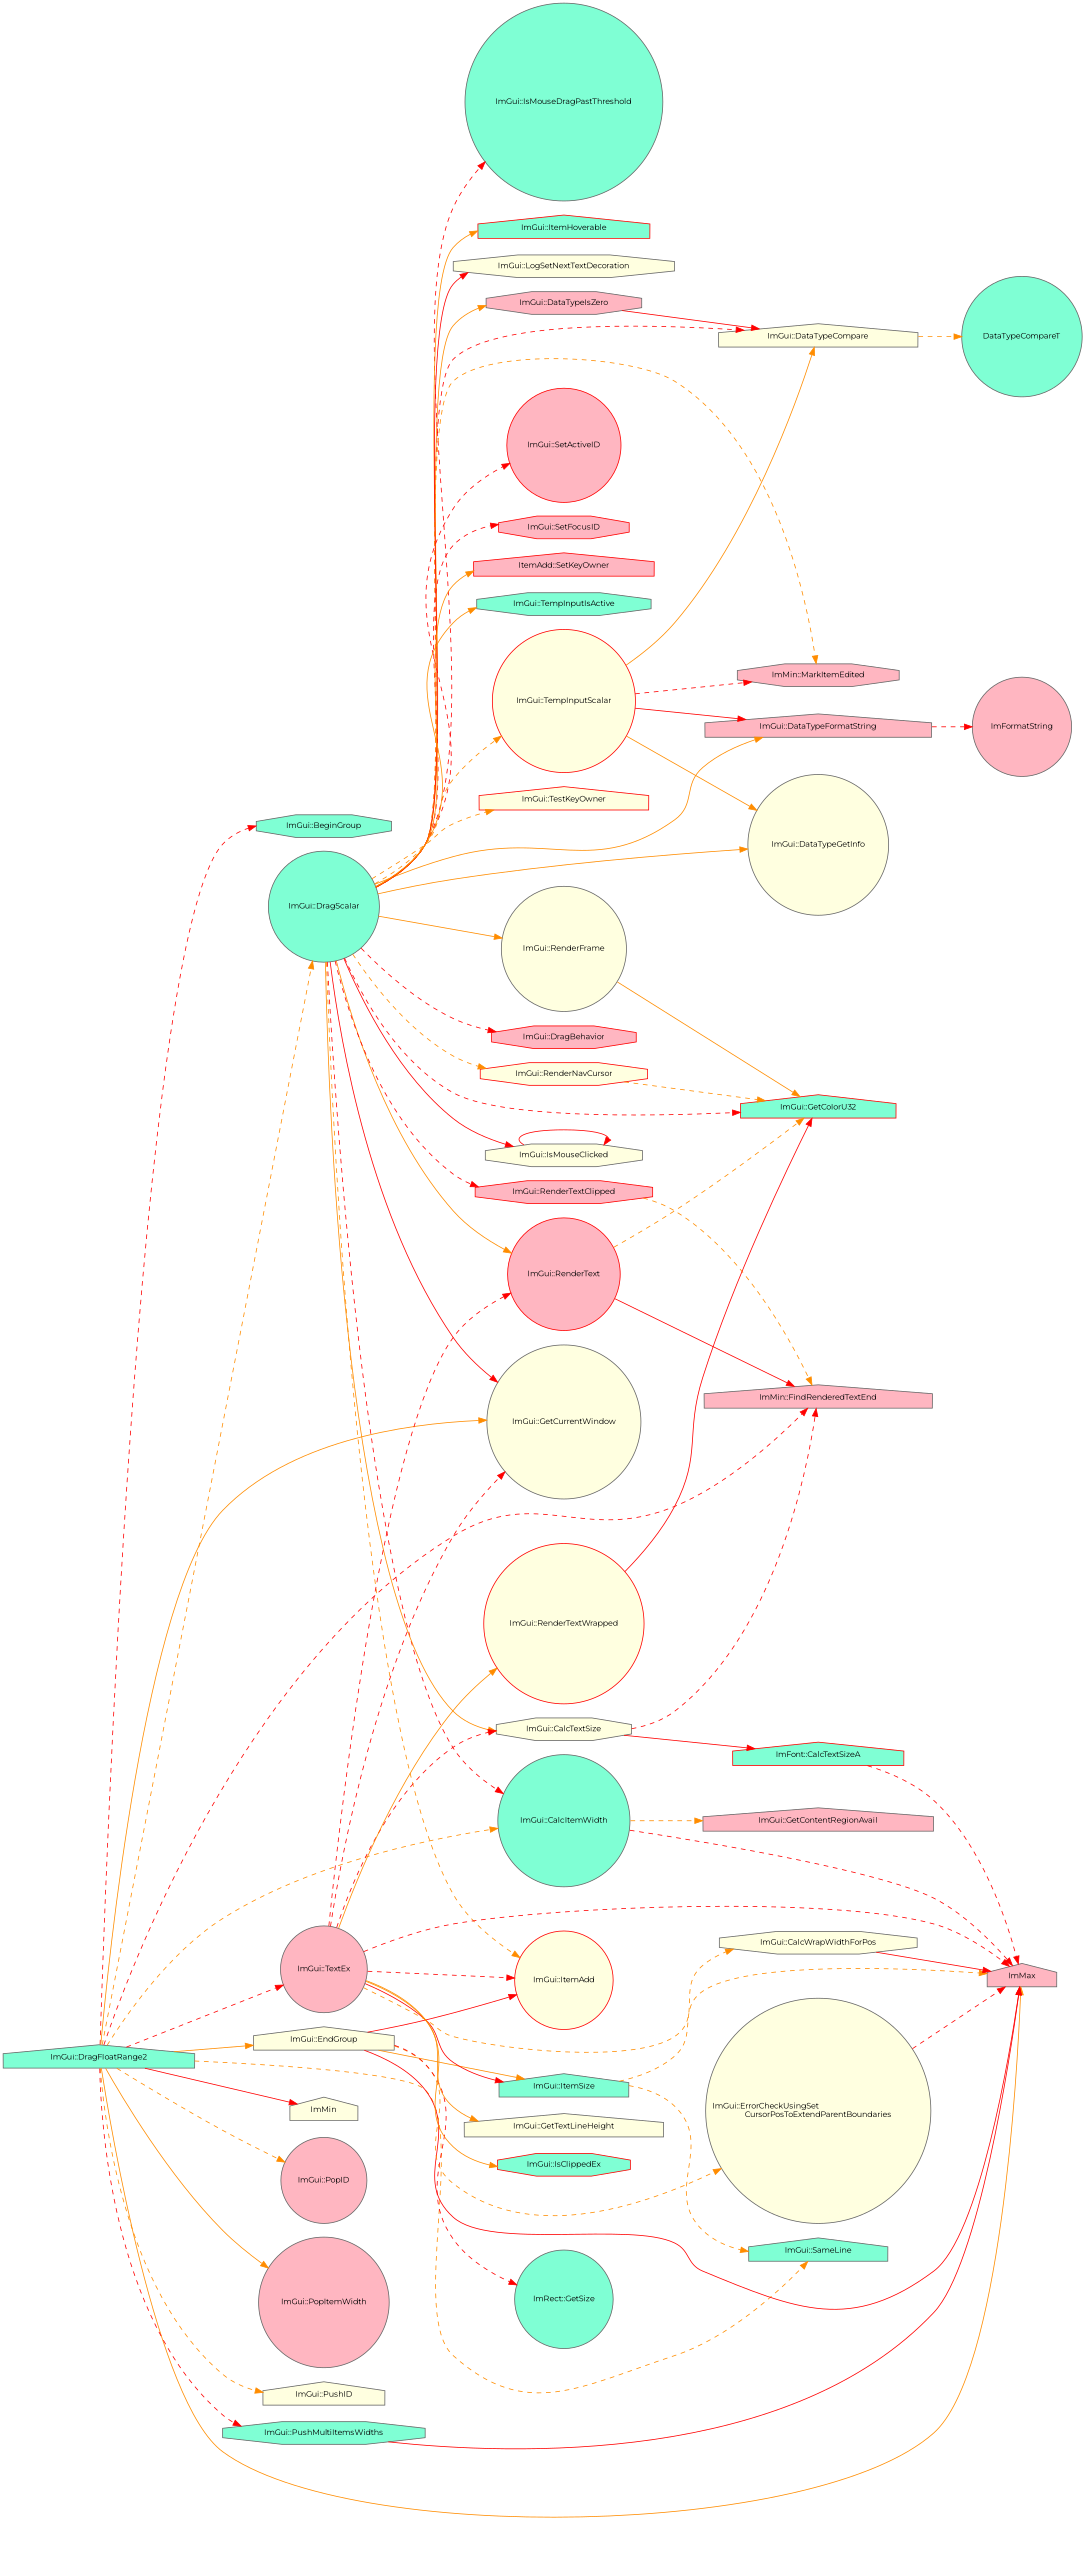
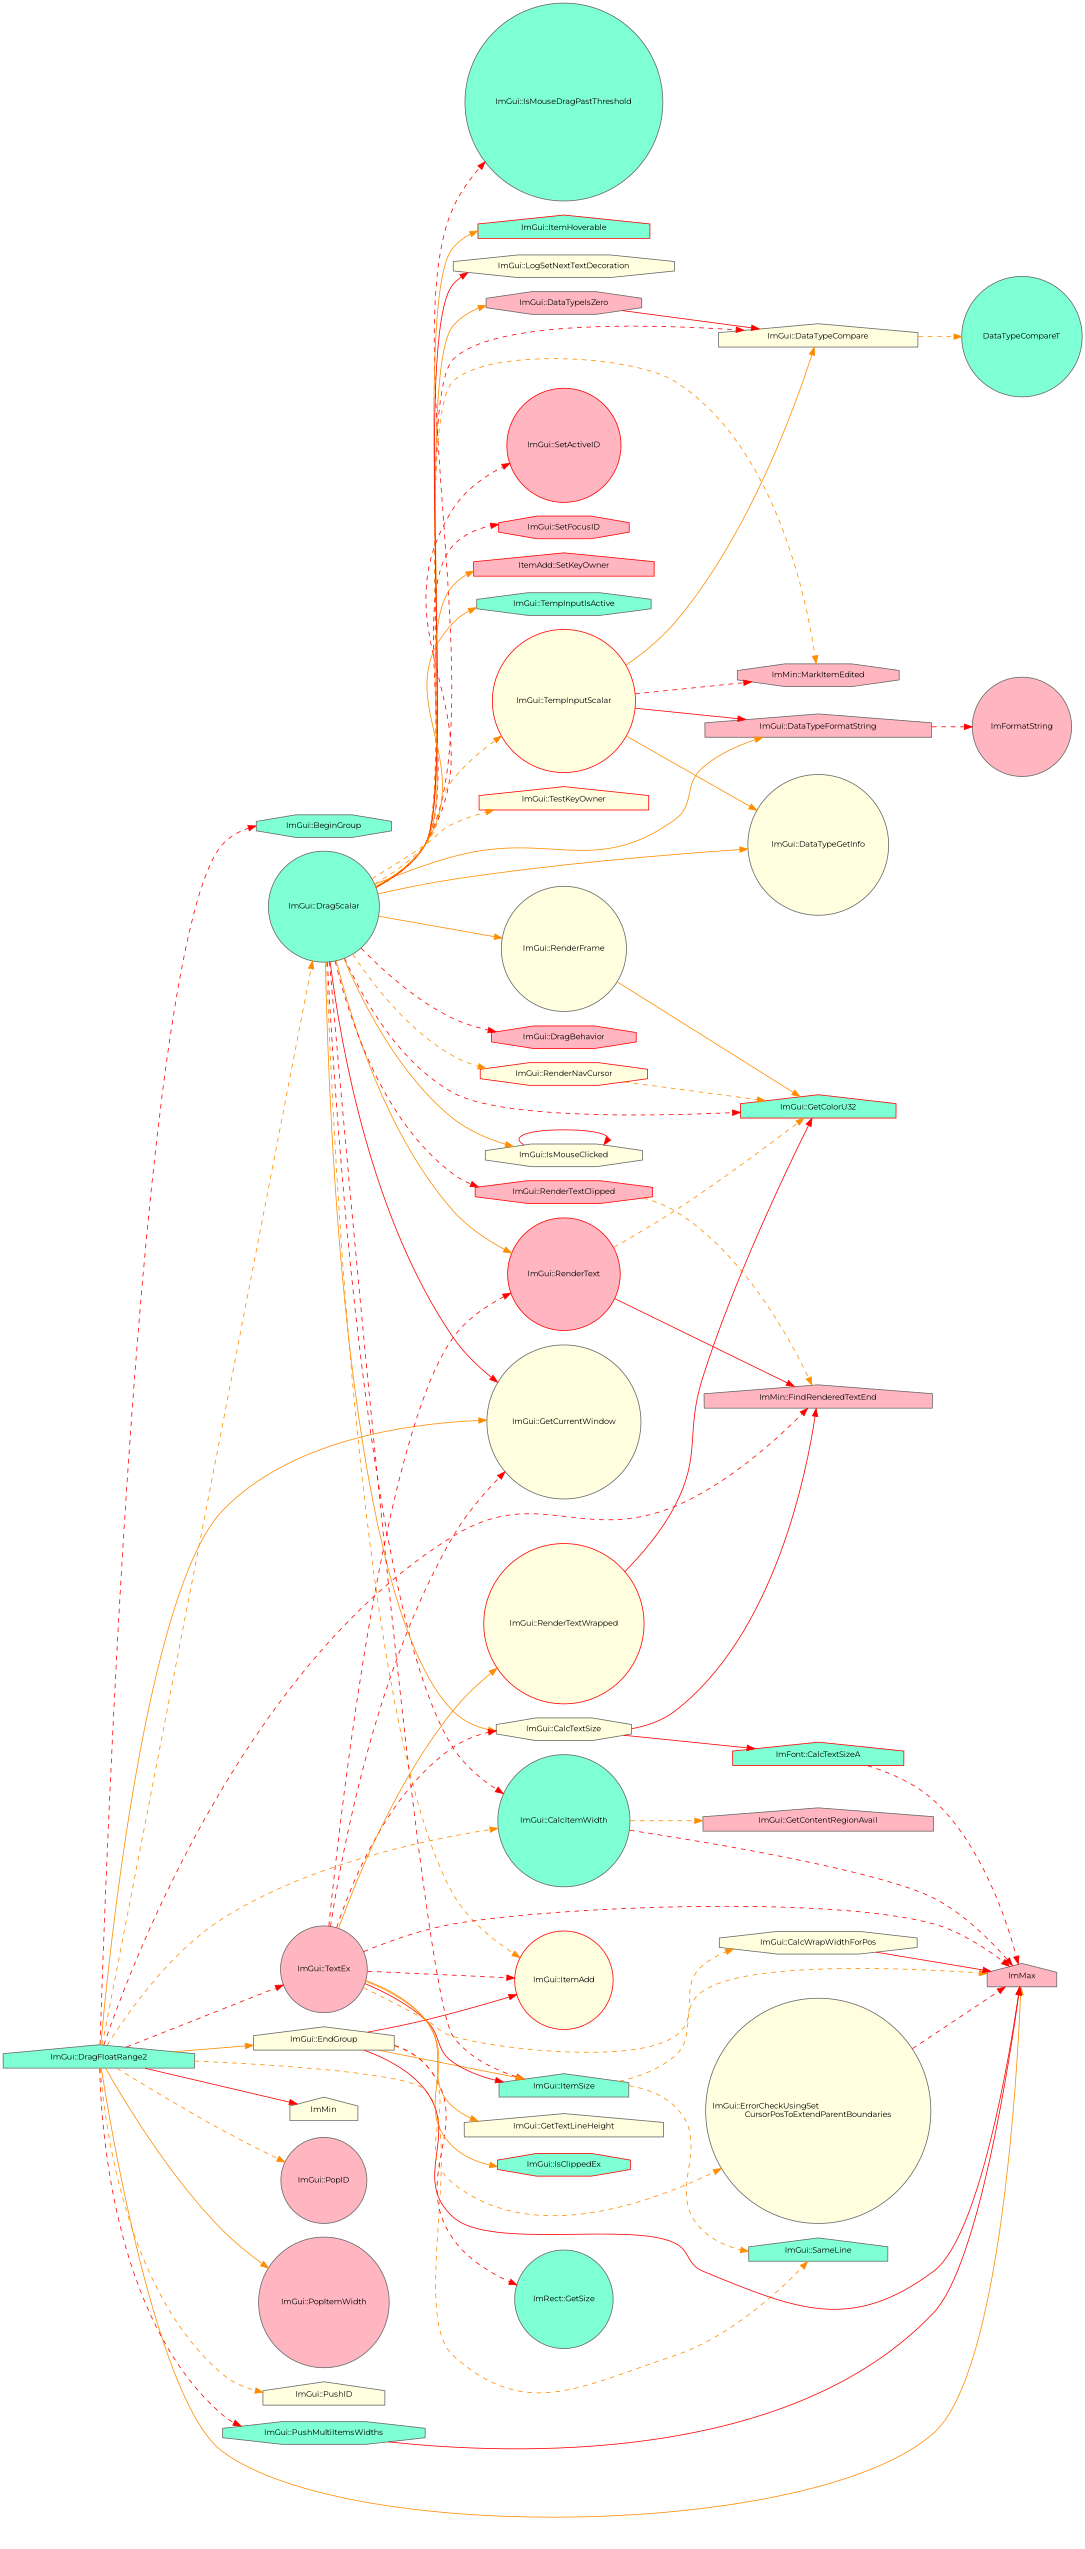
(406, 1069) -> (406, 1069)
none -> (390, 1596)
(761, 1598) -> (761, 1598)
